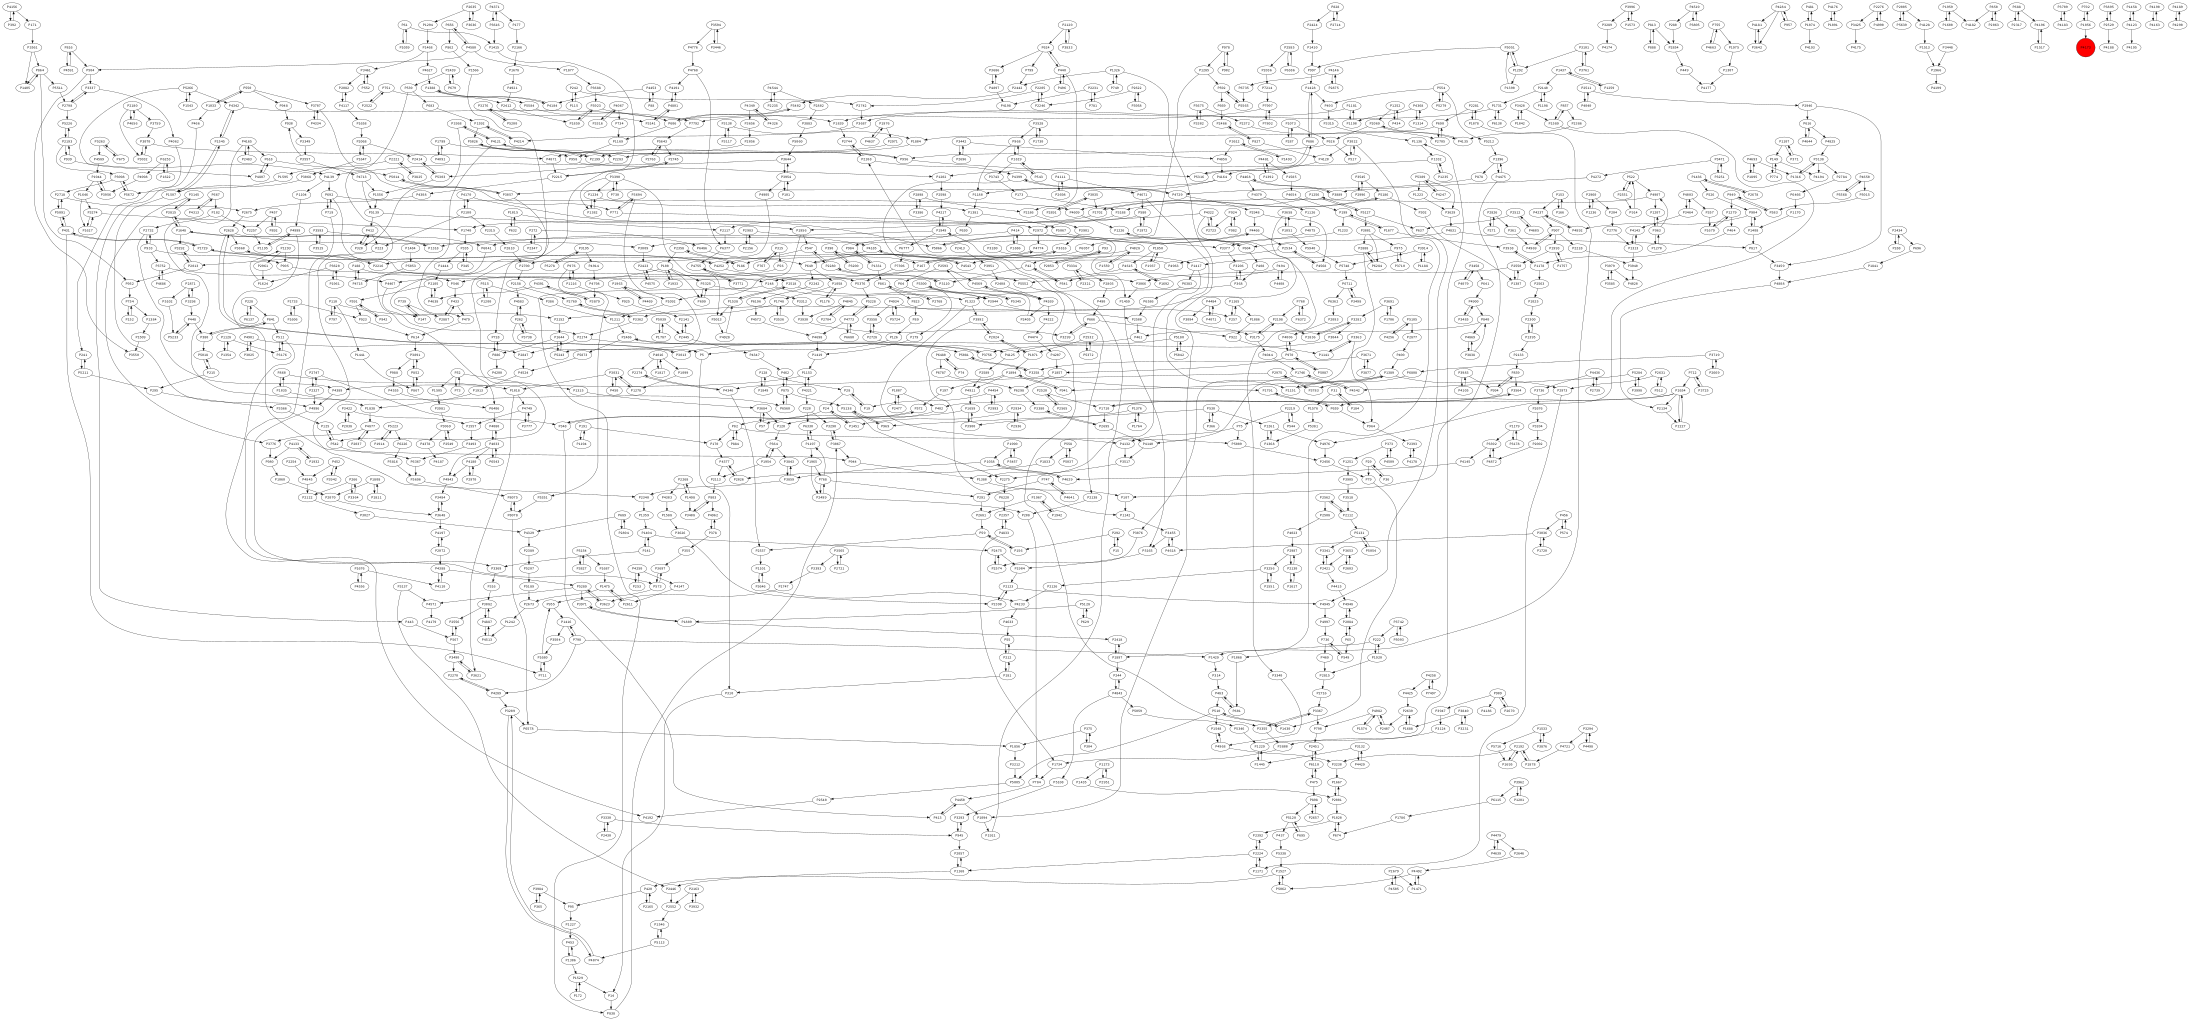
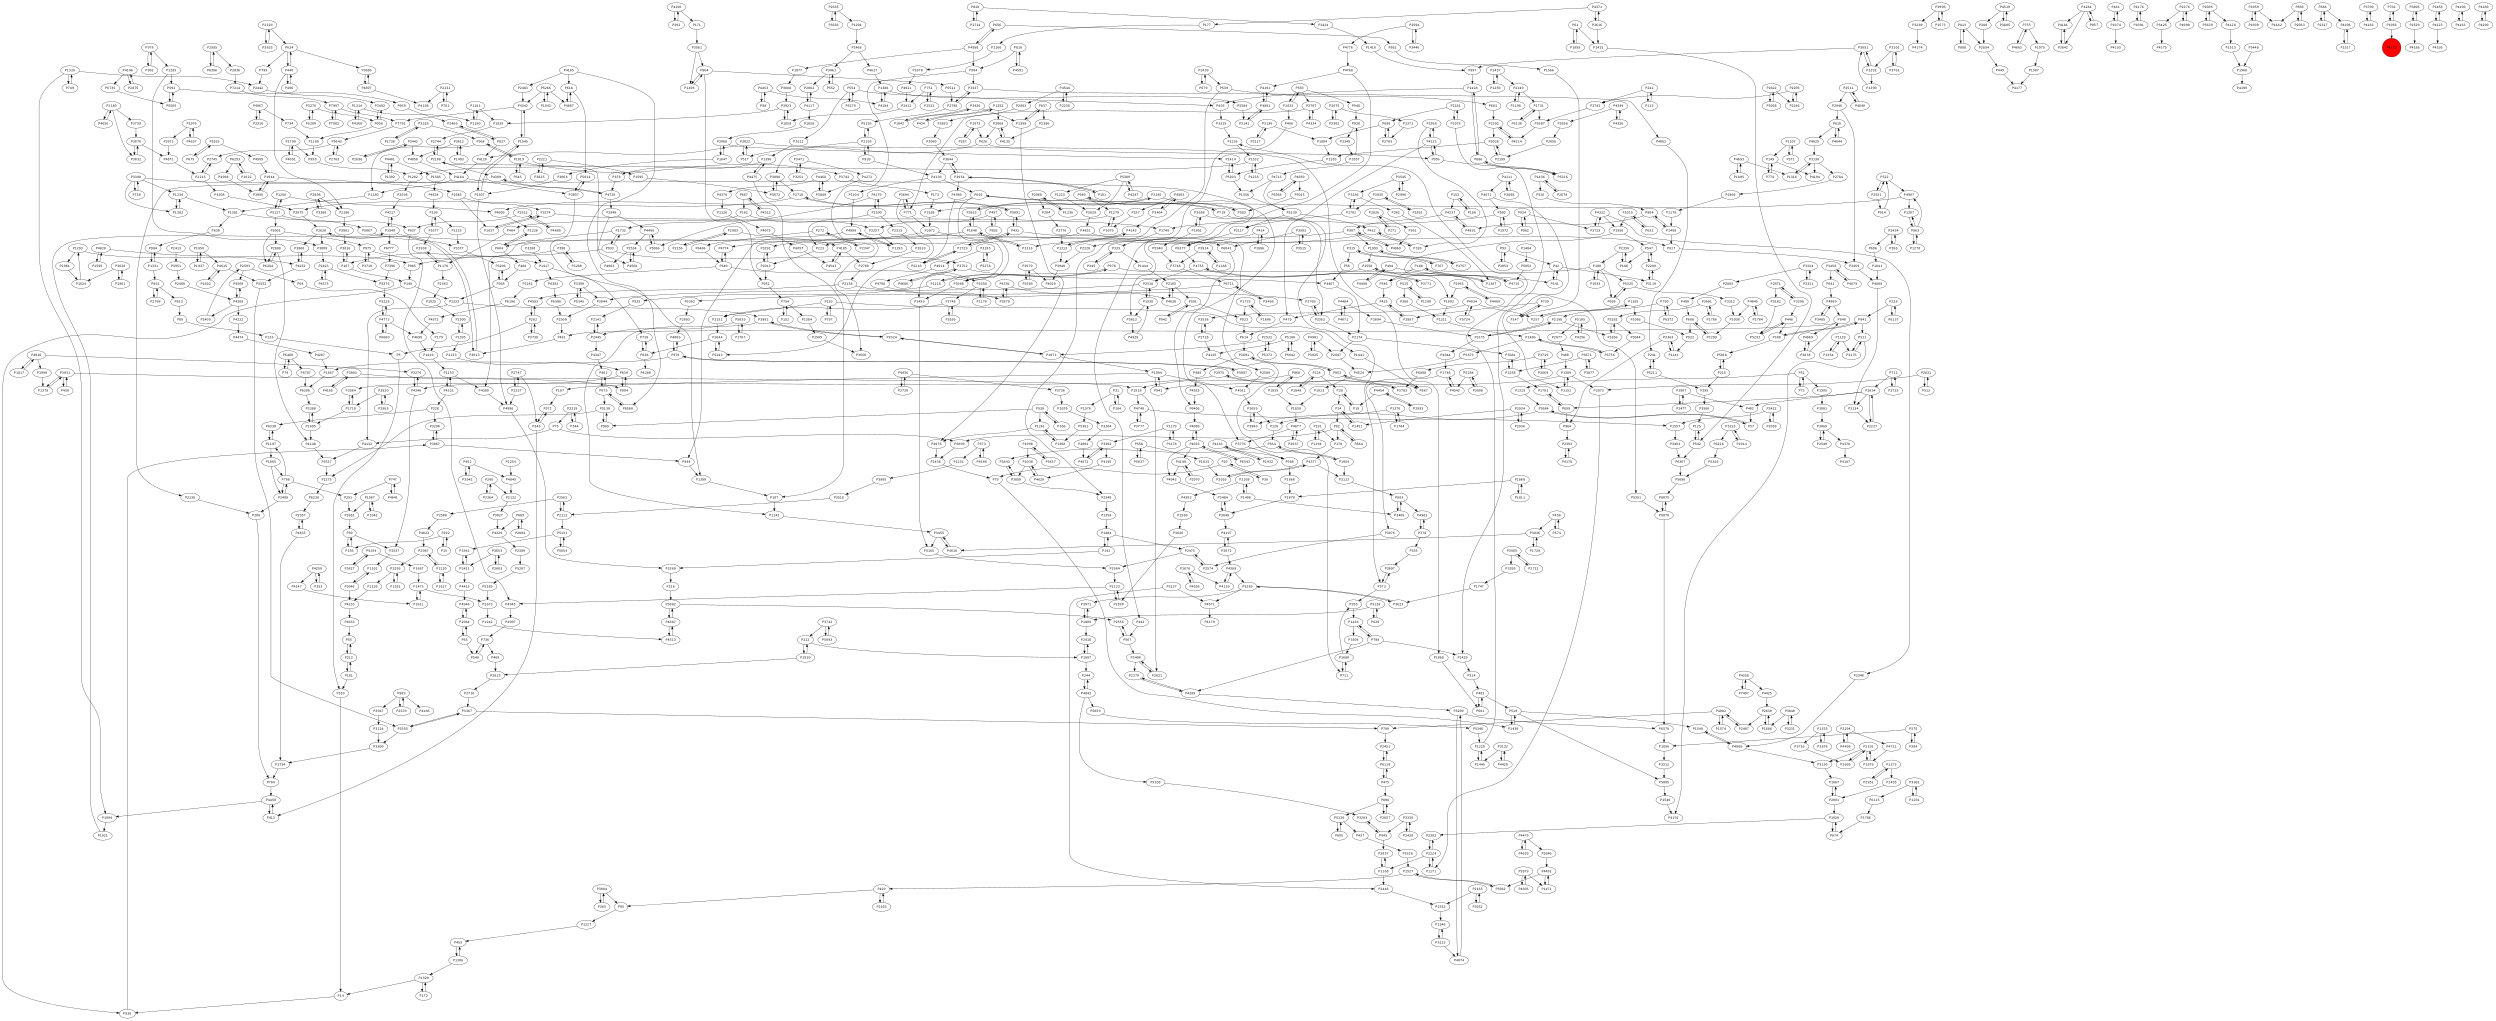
(1389, 114) -> (415, 115)
(248, 153) -> (523, 96)
